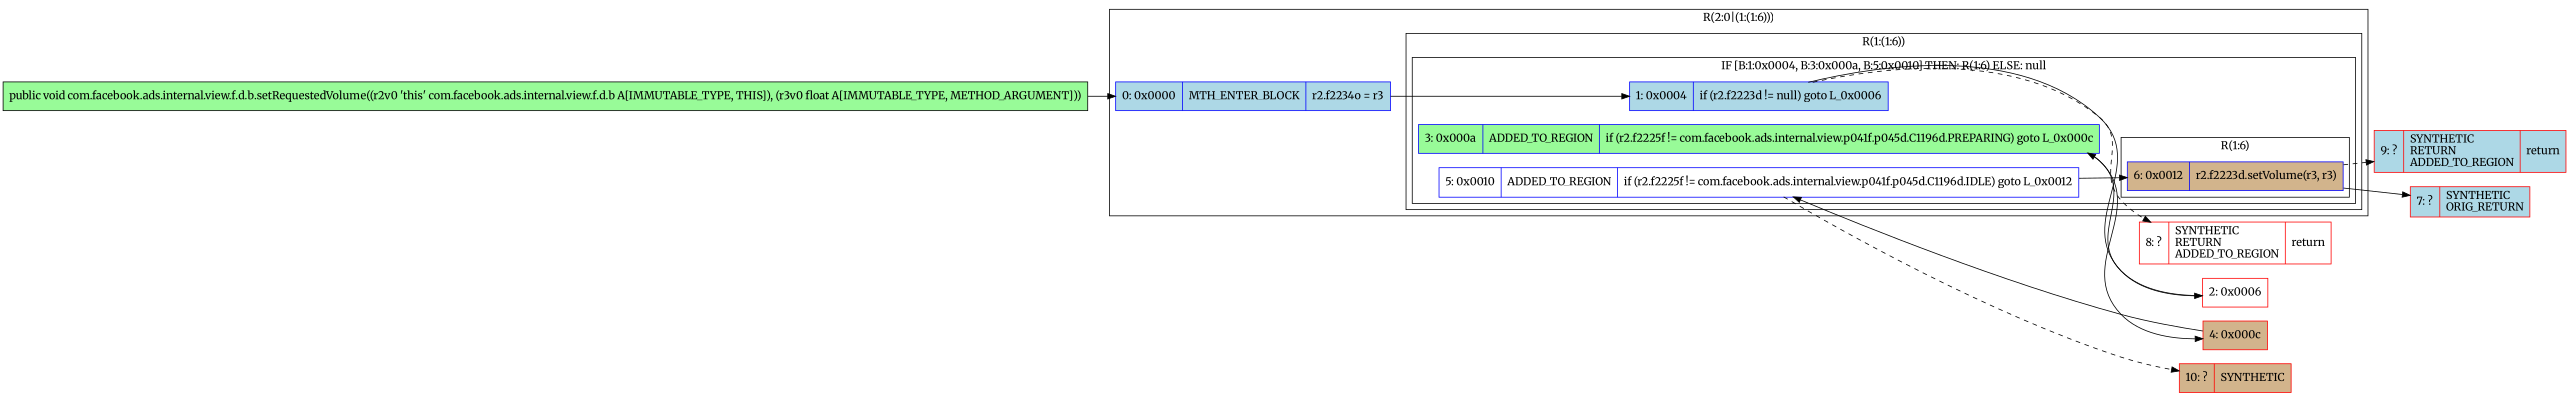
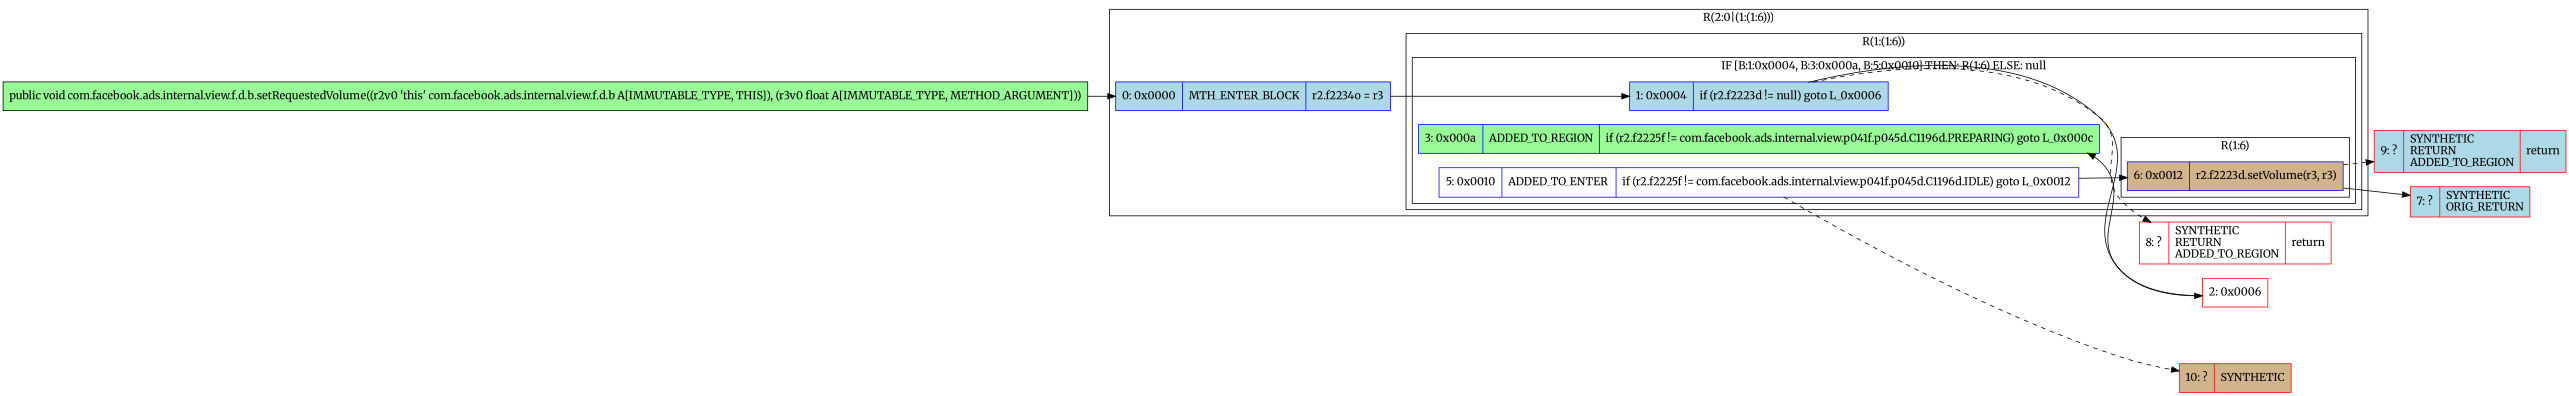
(1559, 182) -> (1558, 182)
(2235, 335) -> none
